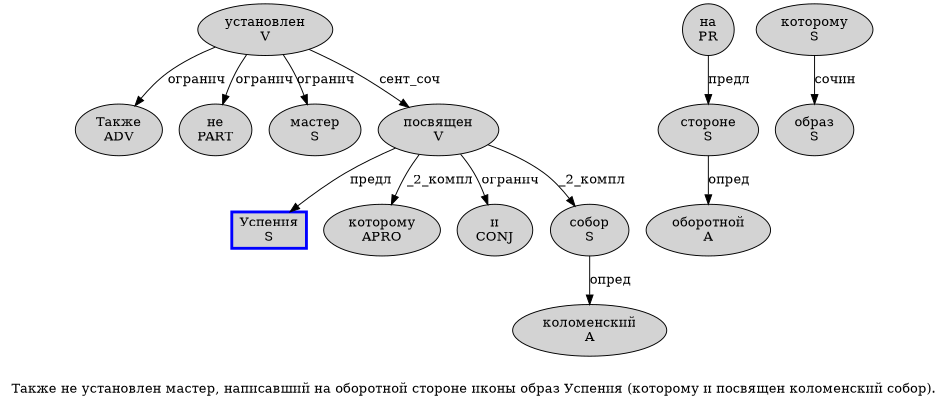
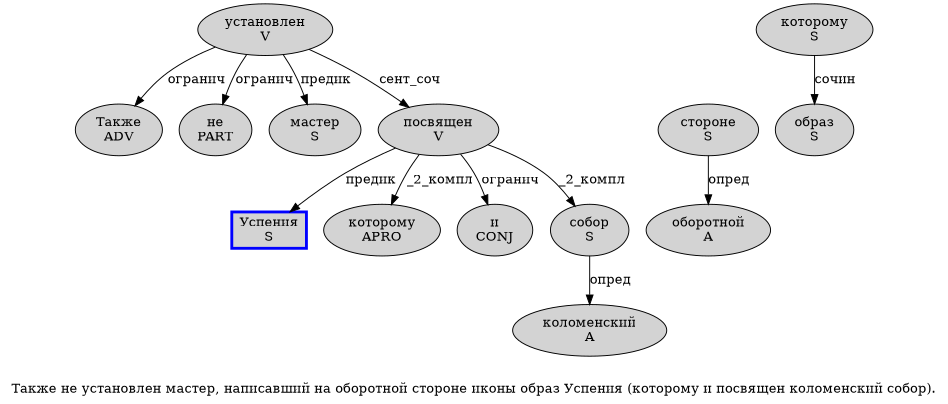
(708, 30) -> none
(326, 80) -> (326, 80)
(371, 180) -> (371, 180)
